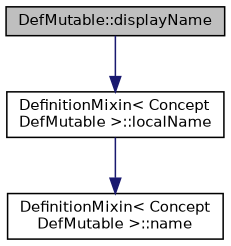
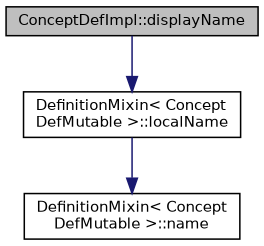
(115, 21) -> (132, 21)
